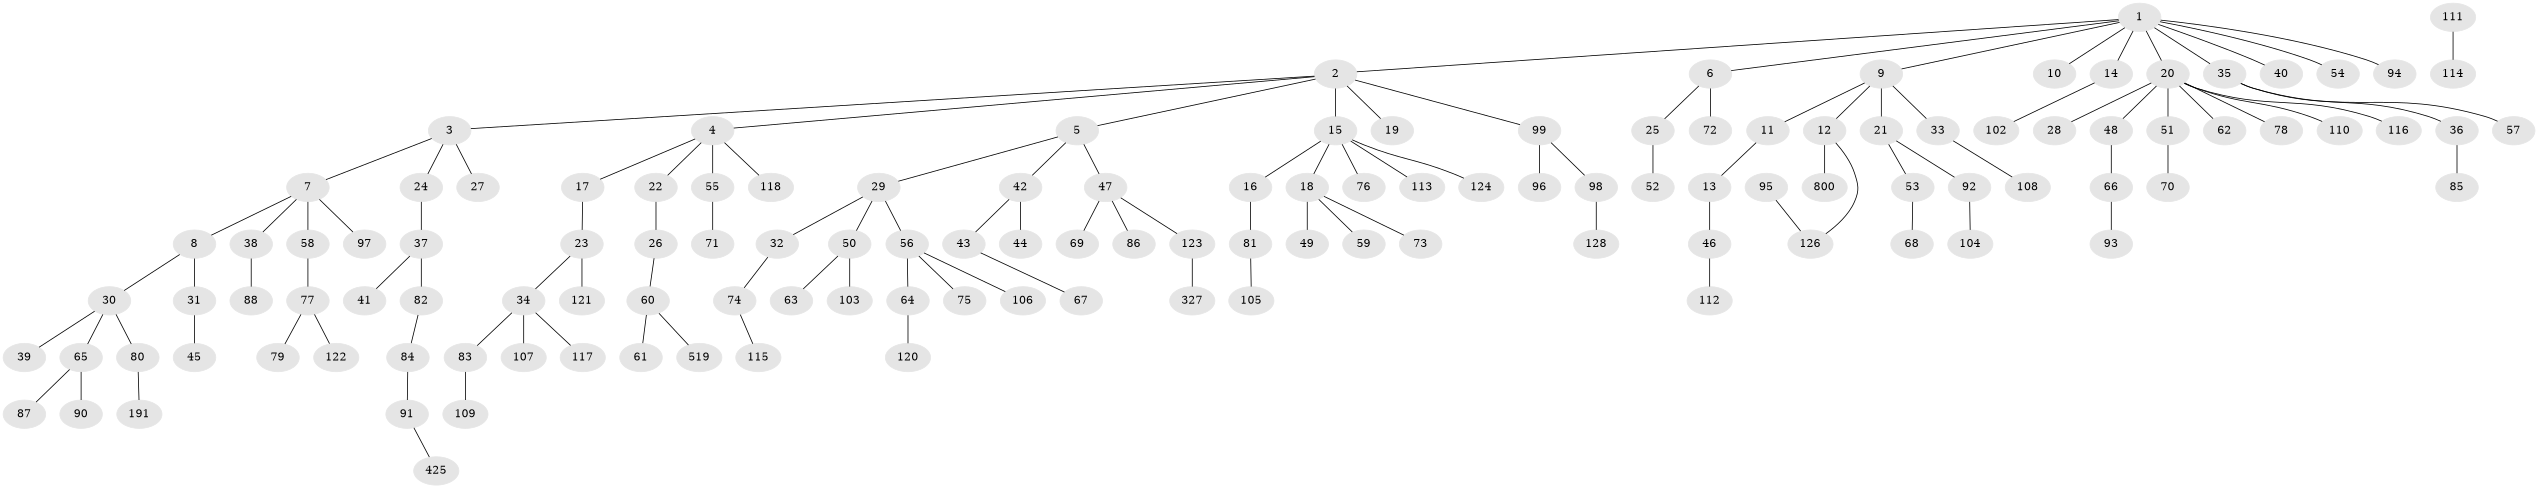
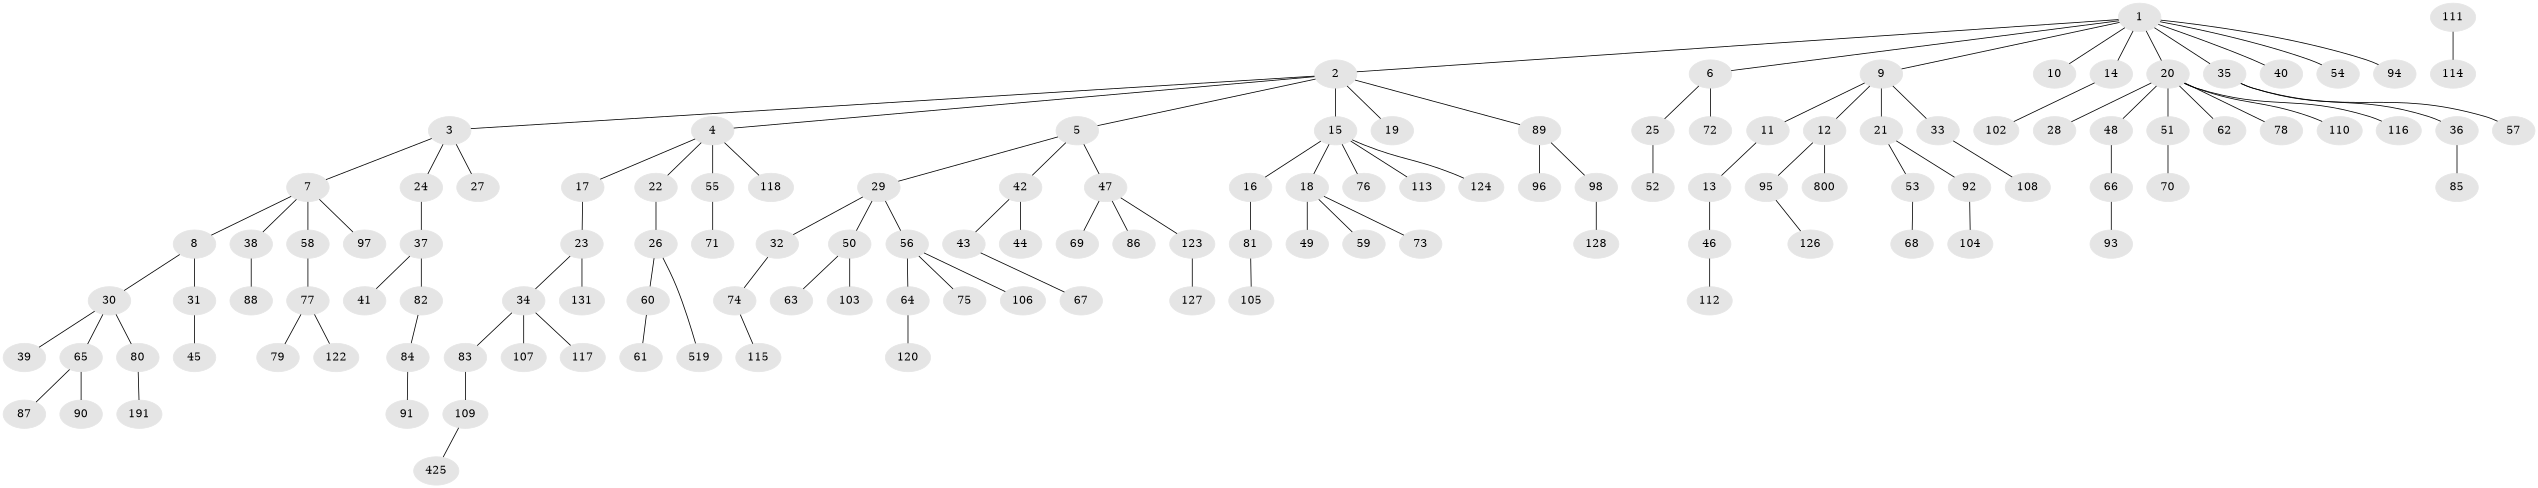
(1540, 131) -> (1540, 131)
(1858, 191) -> (1796, 159)
(582, 301) -> (582, 301)
(1192, 301) -> (1192, 301)
(674, 329) -> (681, 300)
(422, 442) -> (451, 442)
